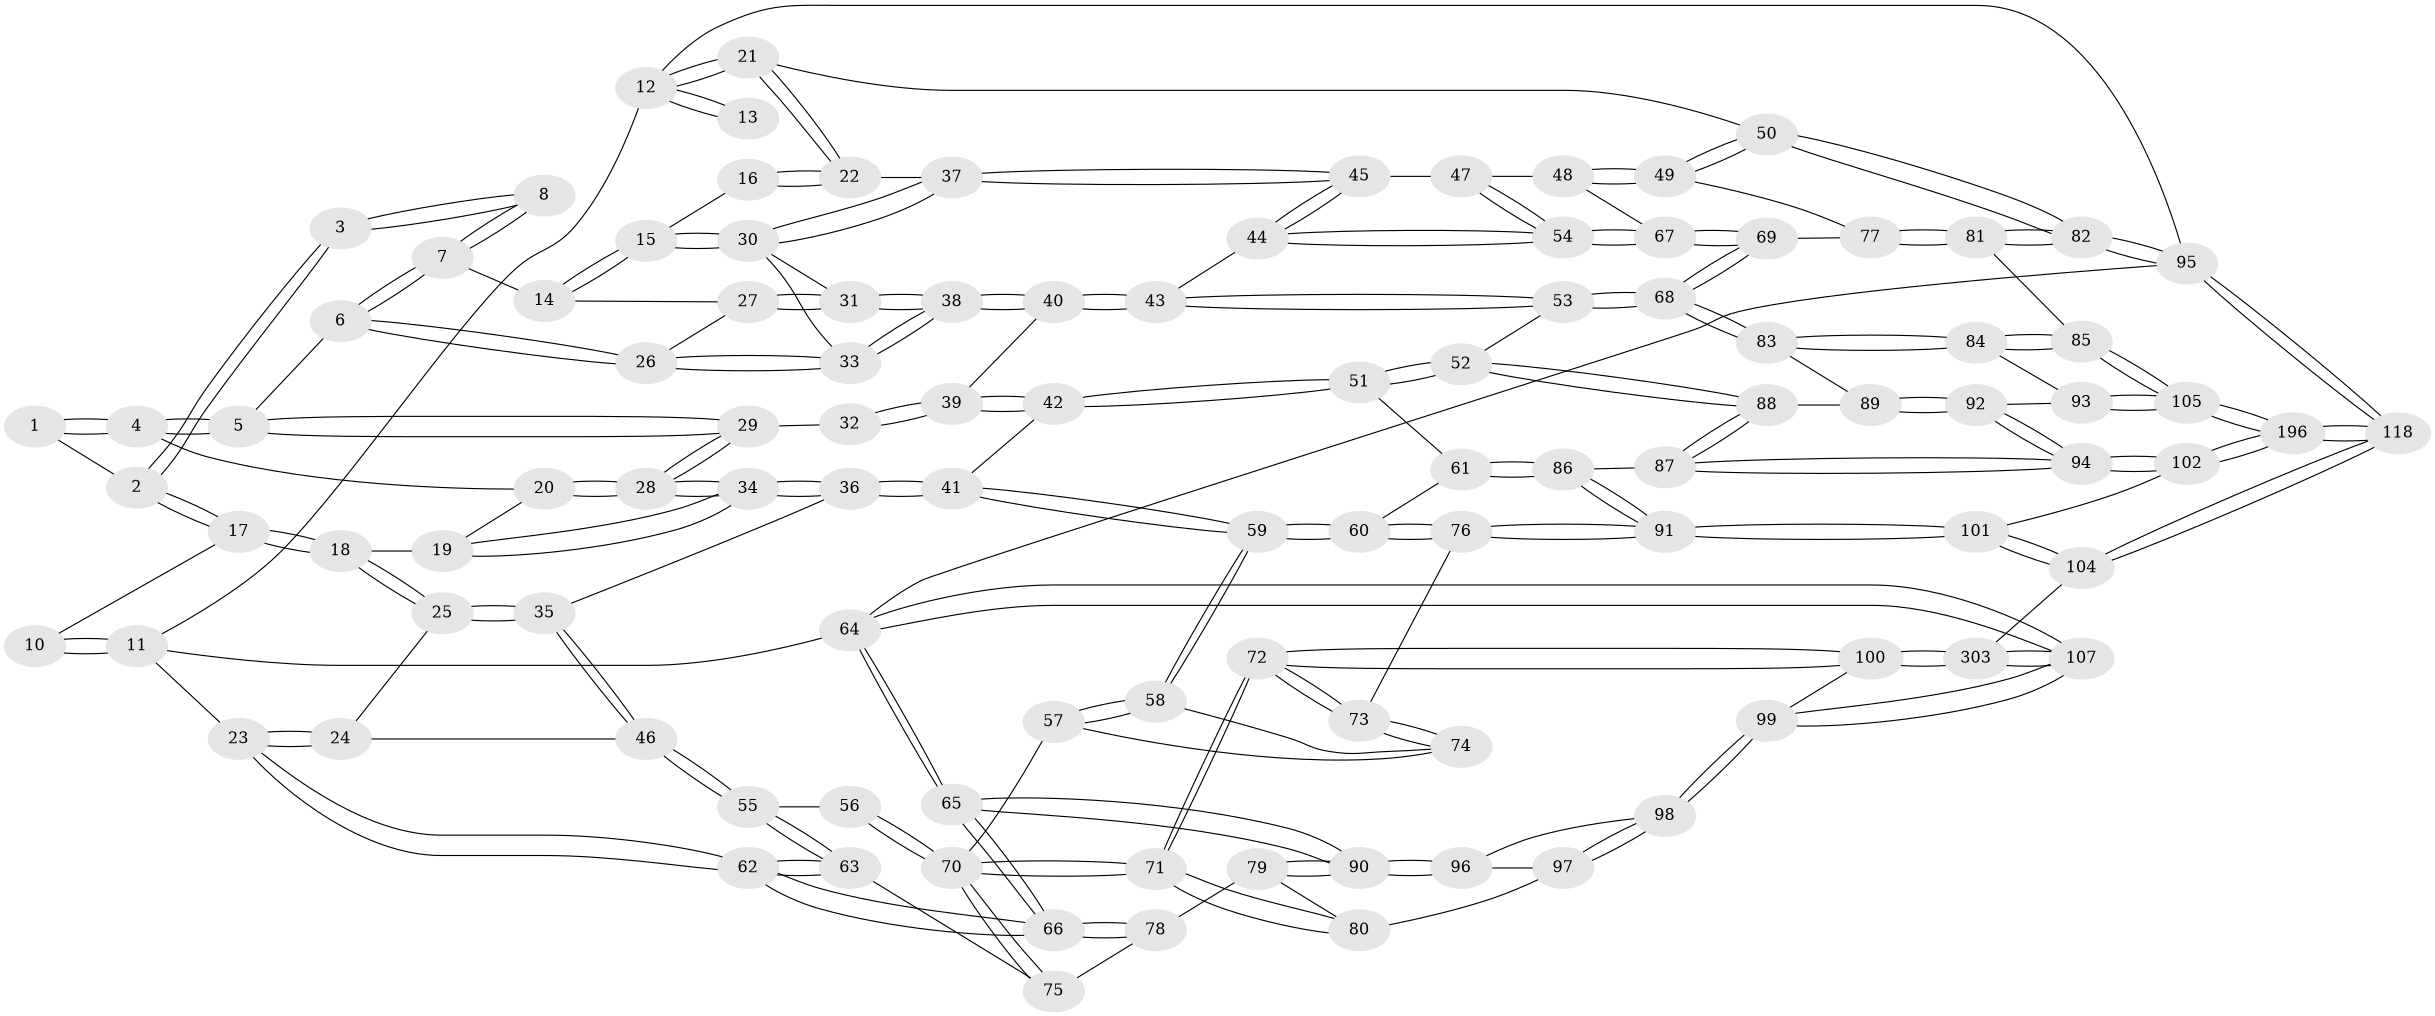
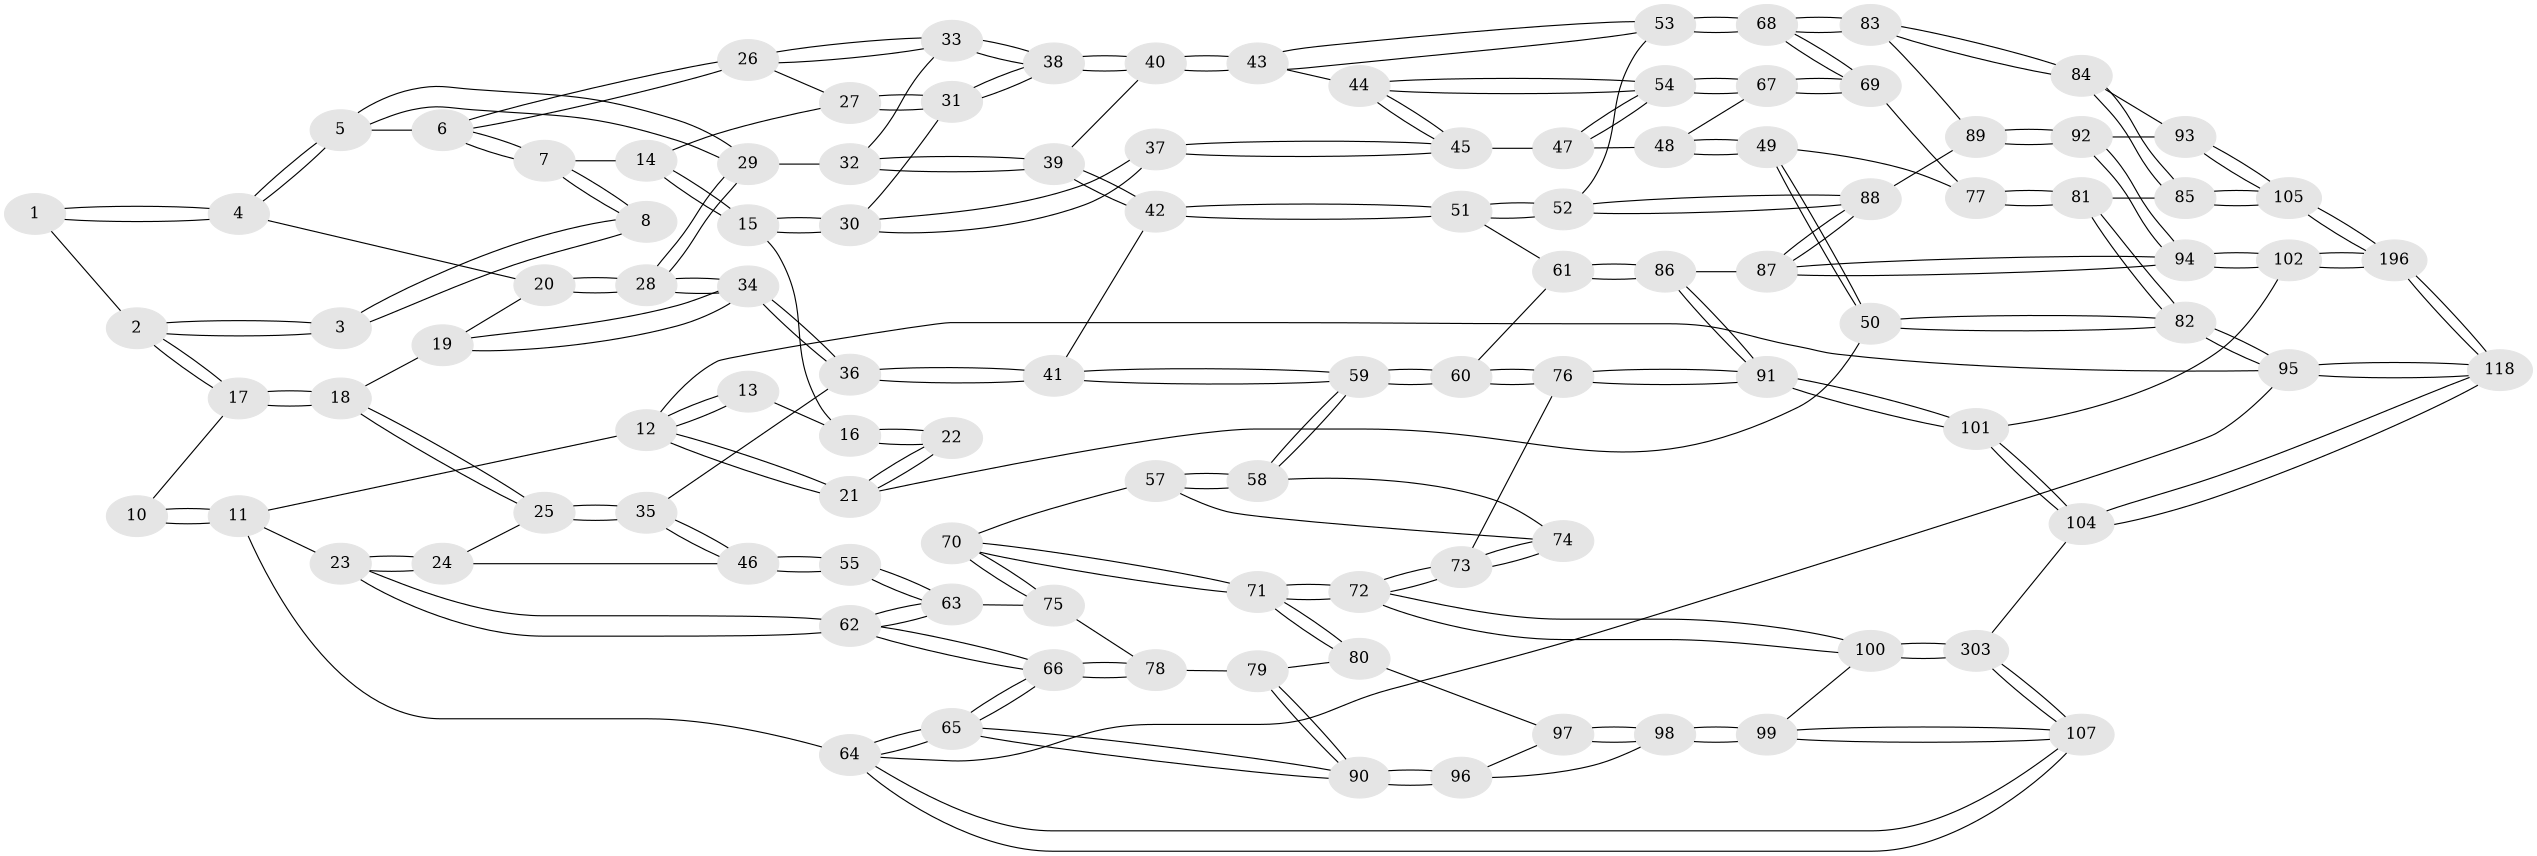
(901, 178) -> none
(799, 302) -> (901, 102)
none -> (803, 415)
(850, 807) -> none
